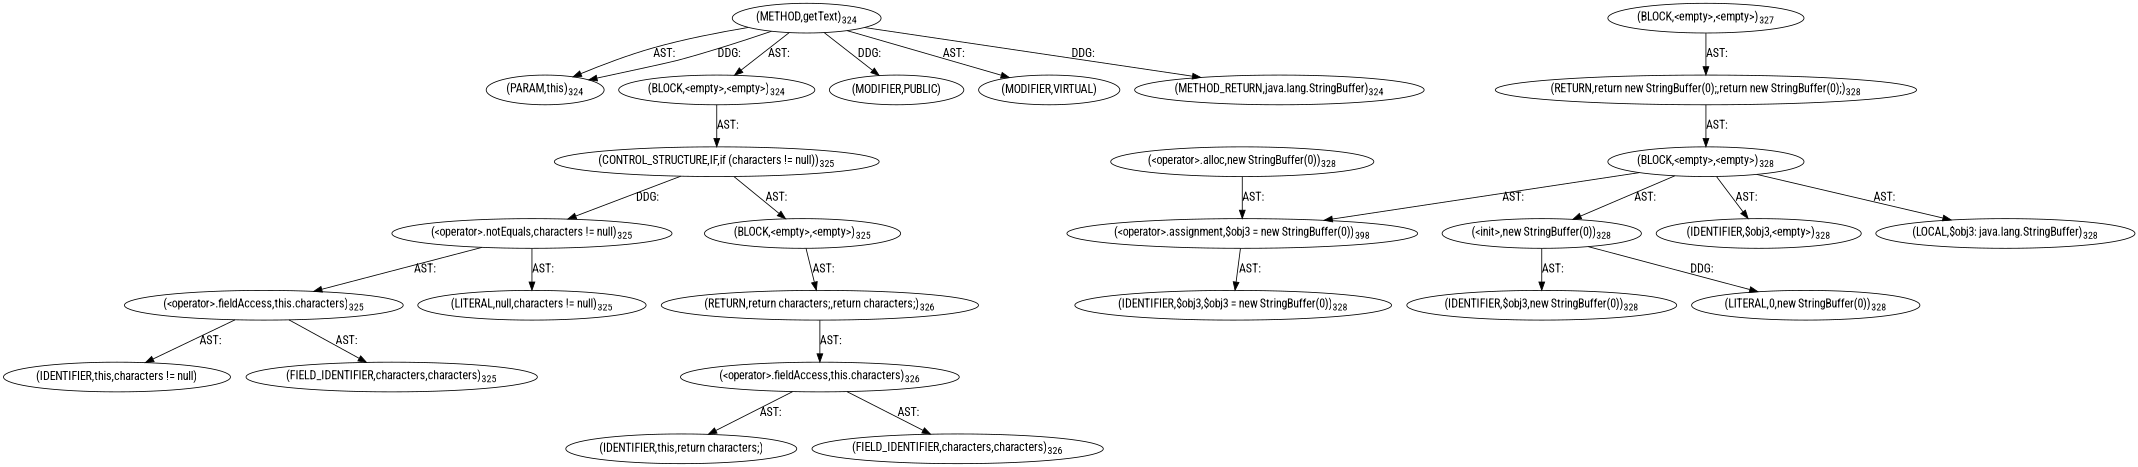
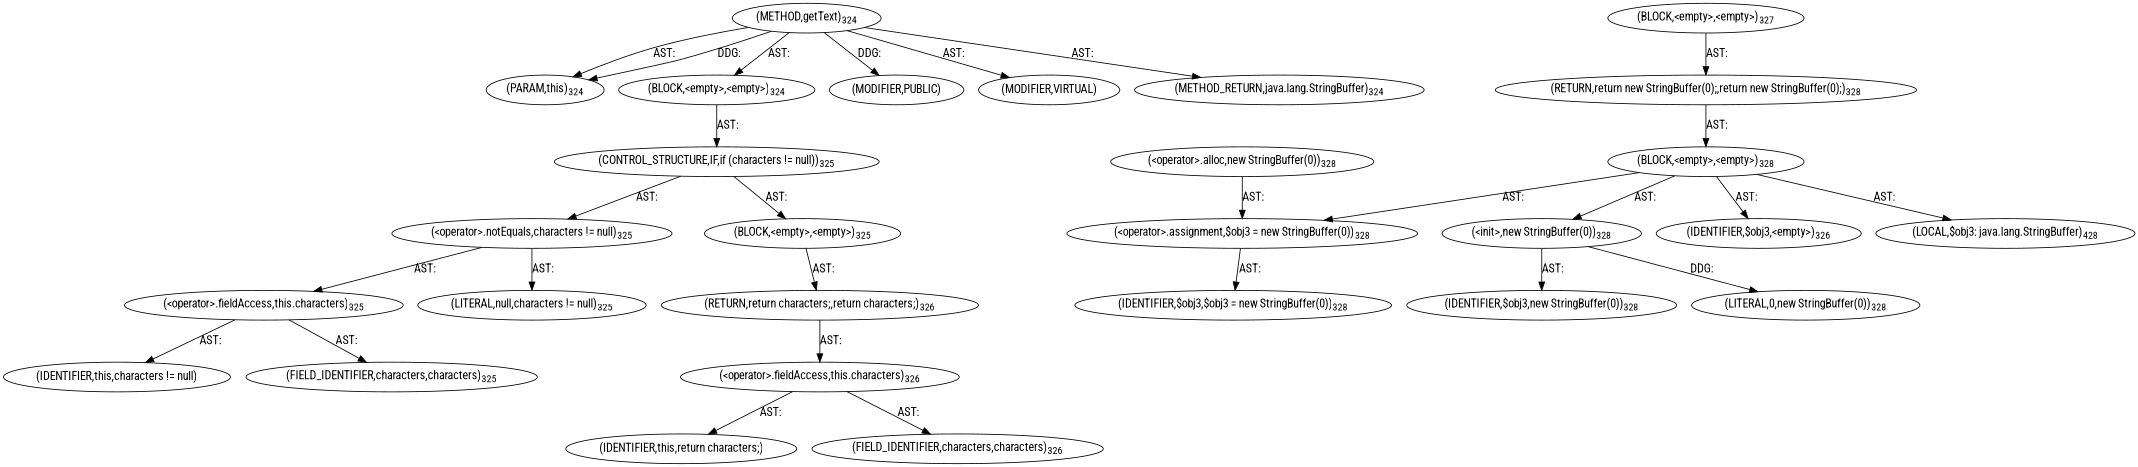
(1084, 54) -> (1084, 54)
(649, 198) -> (648, 198)
(1363, 232) -> (1363, 232)
(1823, 232) -> (1823, 232)
(2091, 232) -> (2091, 232)
